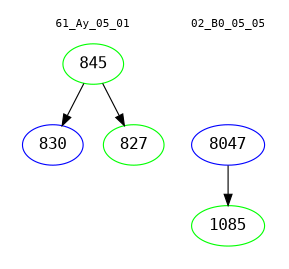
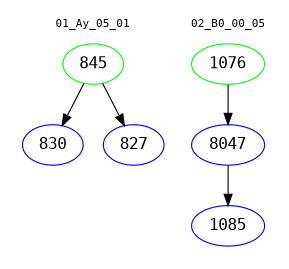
(93, 24) -> (93, 24)
(229, 24) -> (229, 24)
none -> (228, 64)
(134, 145) -> (134, 145)
(228, 226) -> (228, 226)
